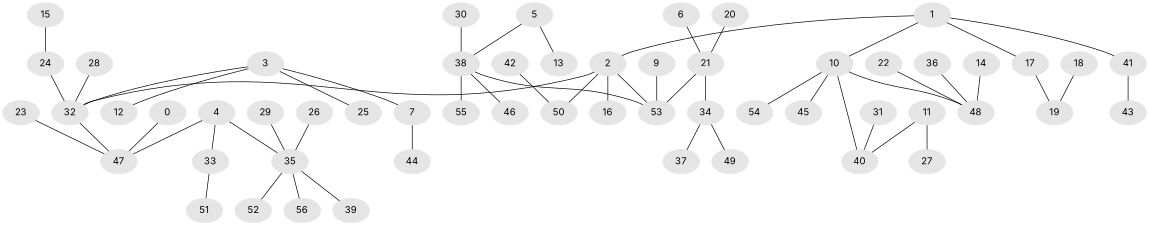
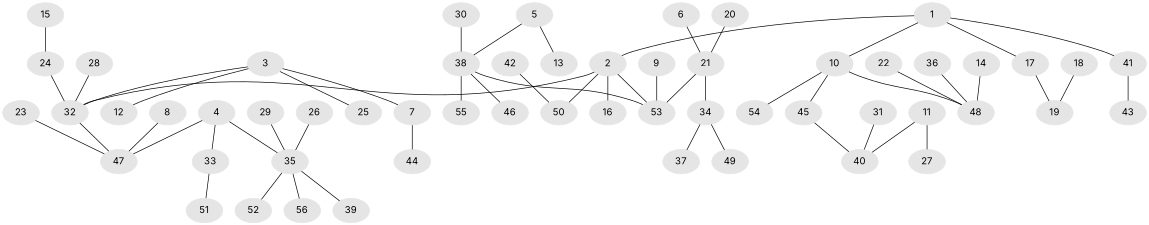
(168, 113) -> (168, 113)
(847, 113) -> (832, 137)
